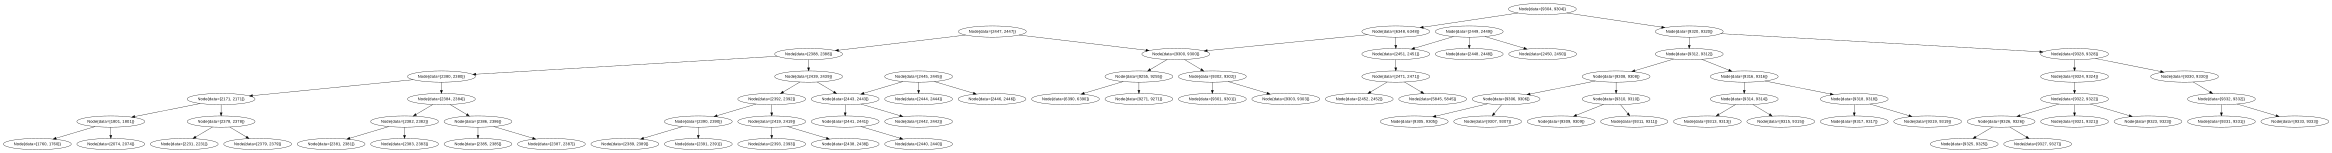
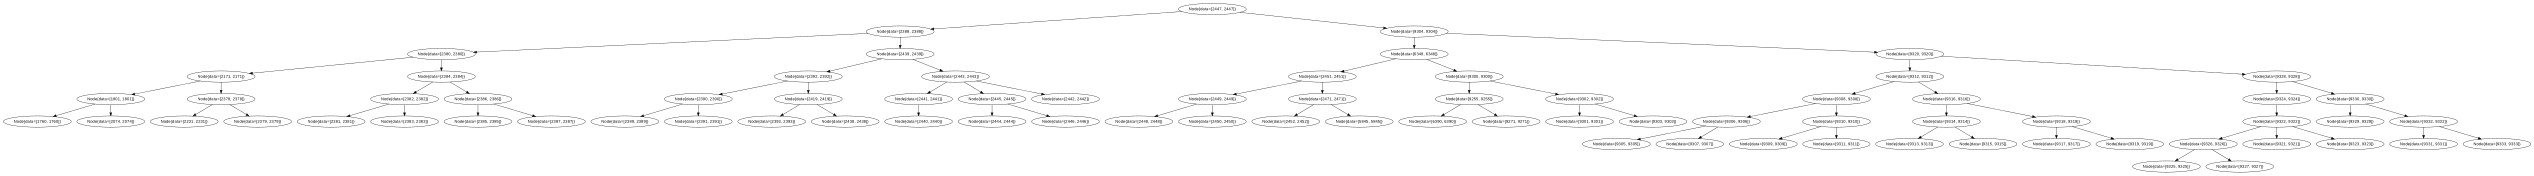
(1434, 42) -> (1269, 87)
(1083, 43) -> (1312, 20)
(883, 87) -> (972, 87)
none -> (2350, 122)
